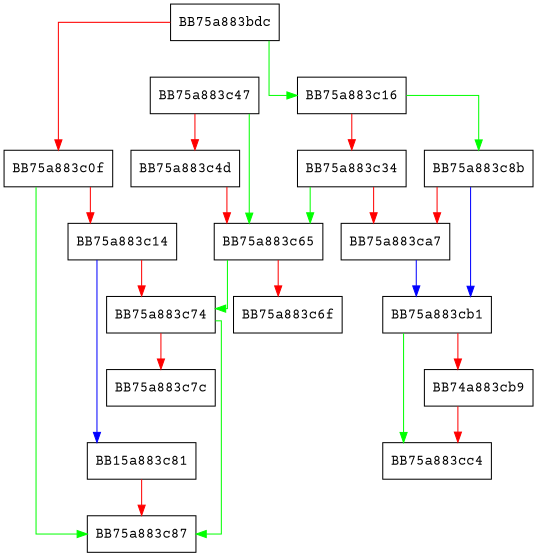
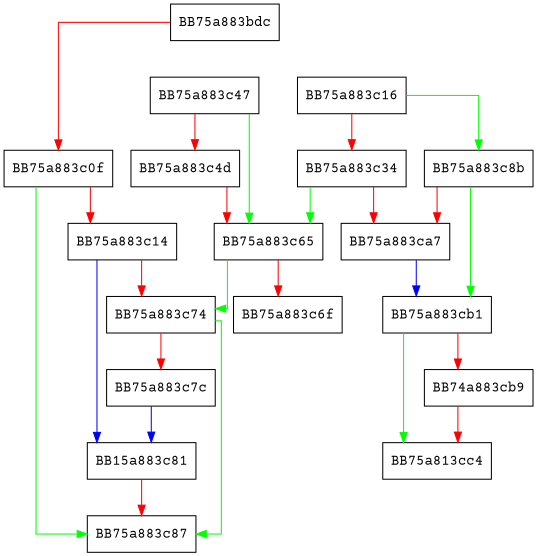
(269, 77) -> none
(471, 237) -> (471, 237)
none -> (151, 419)
(437, 461) -> (437, 461)
